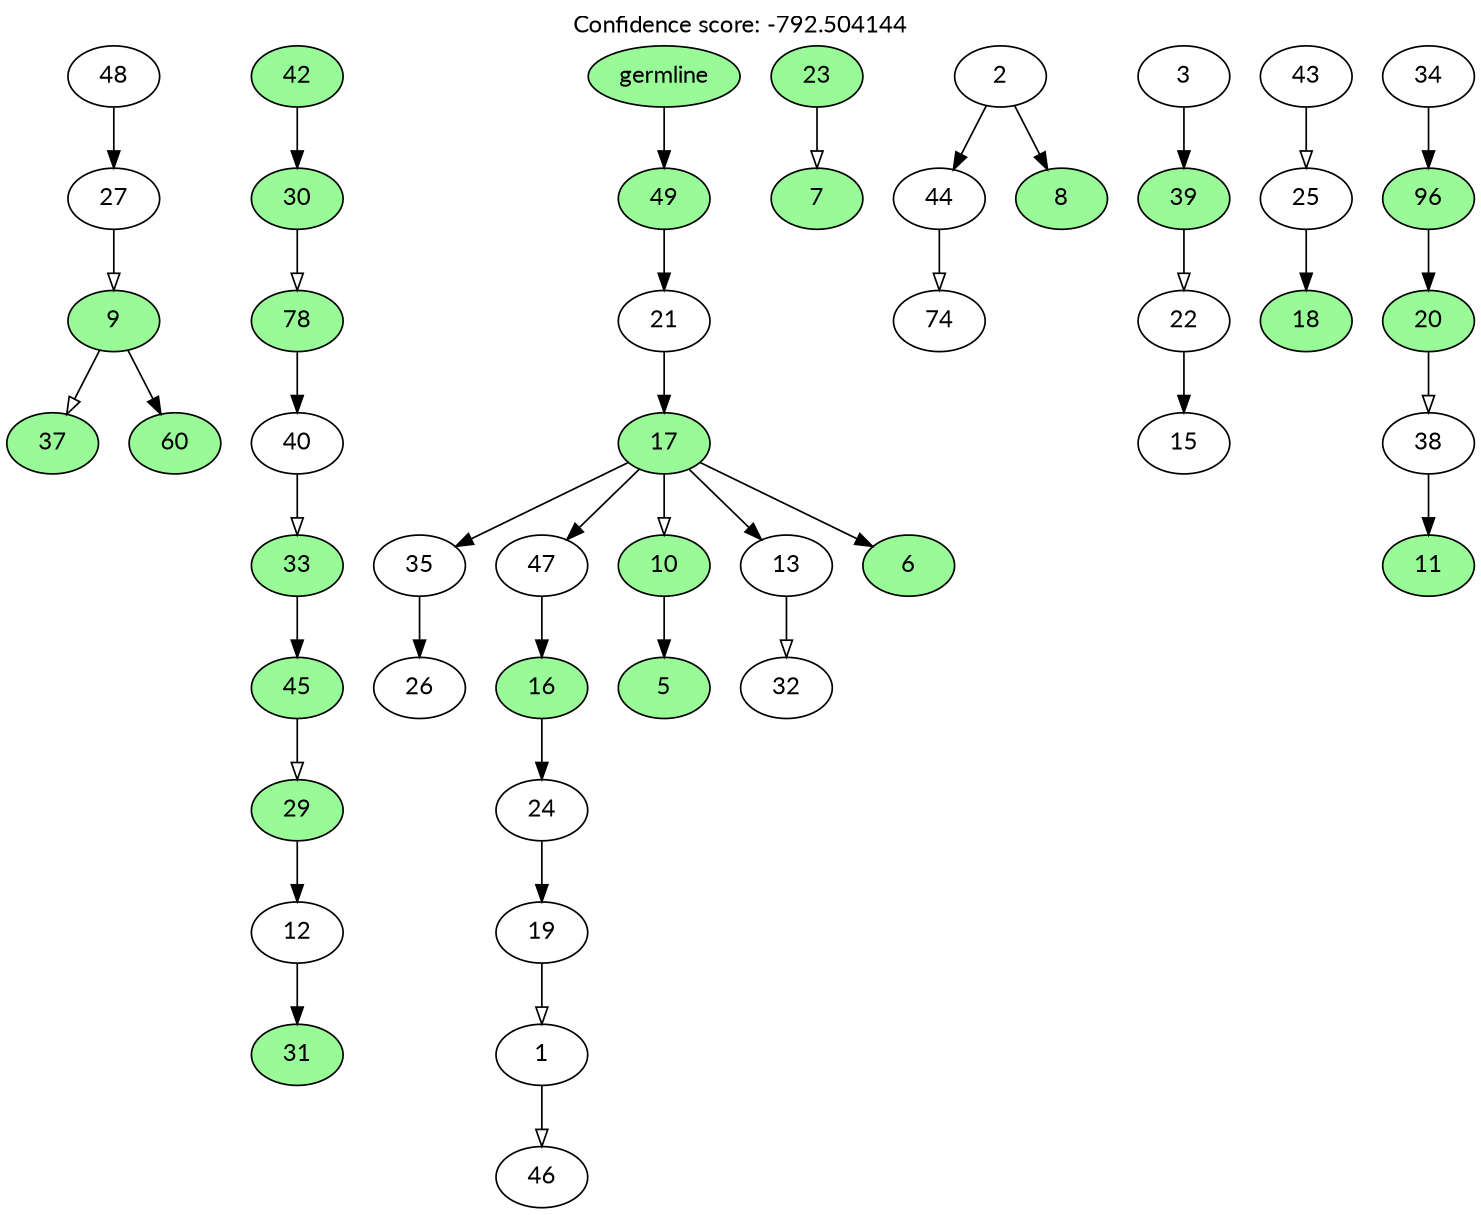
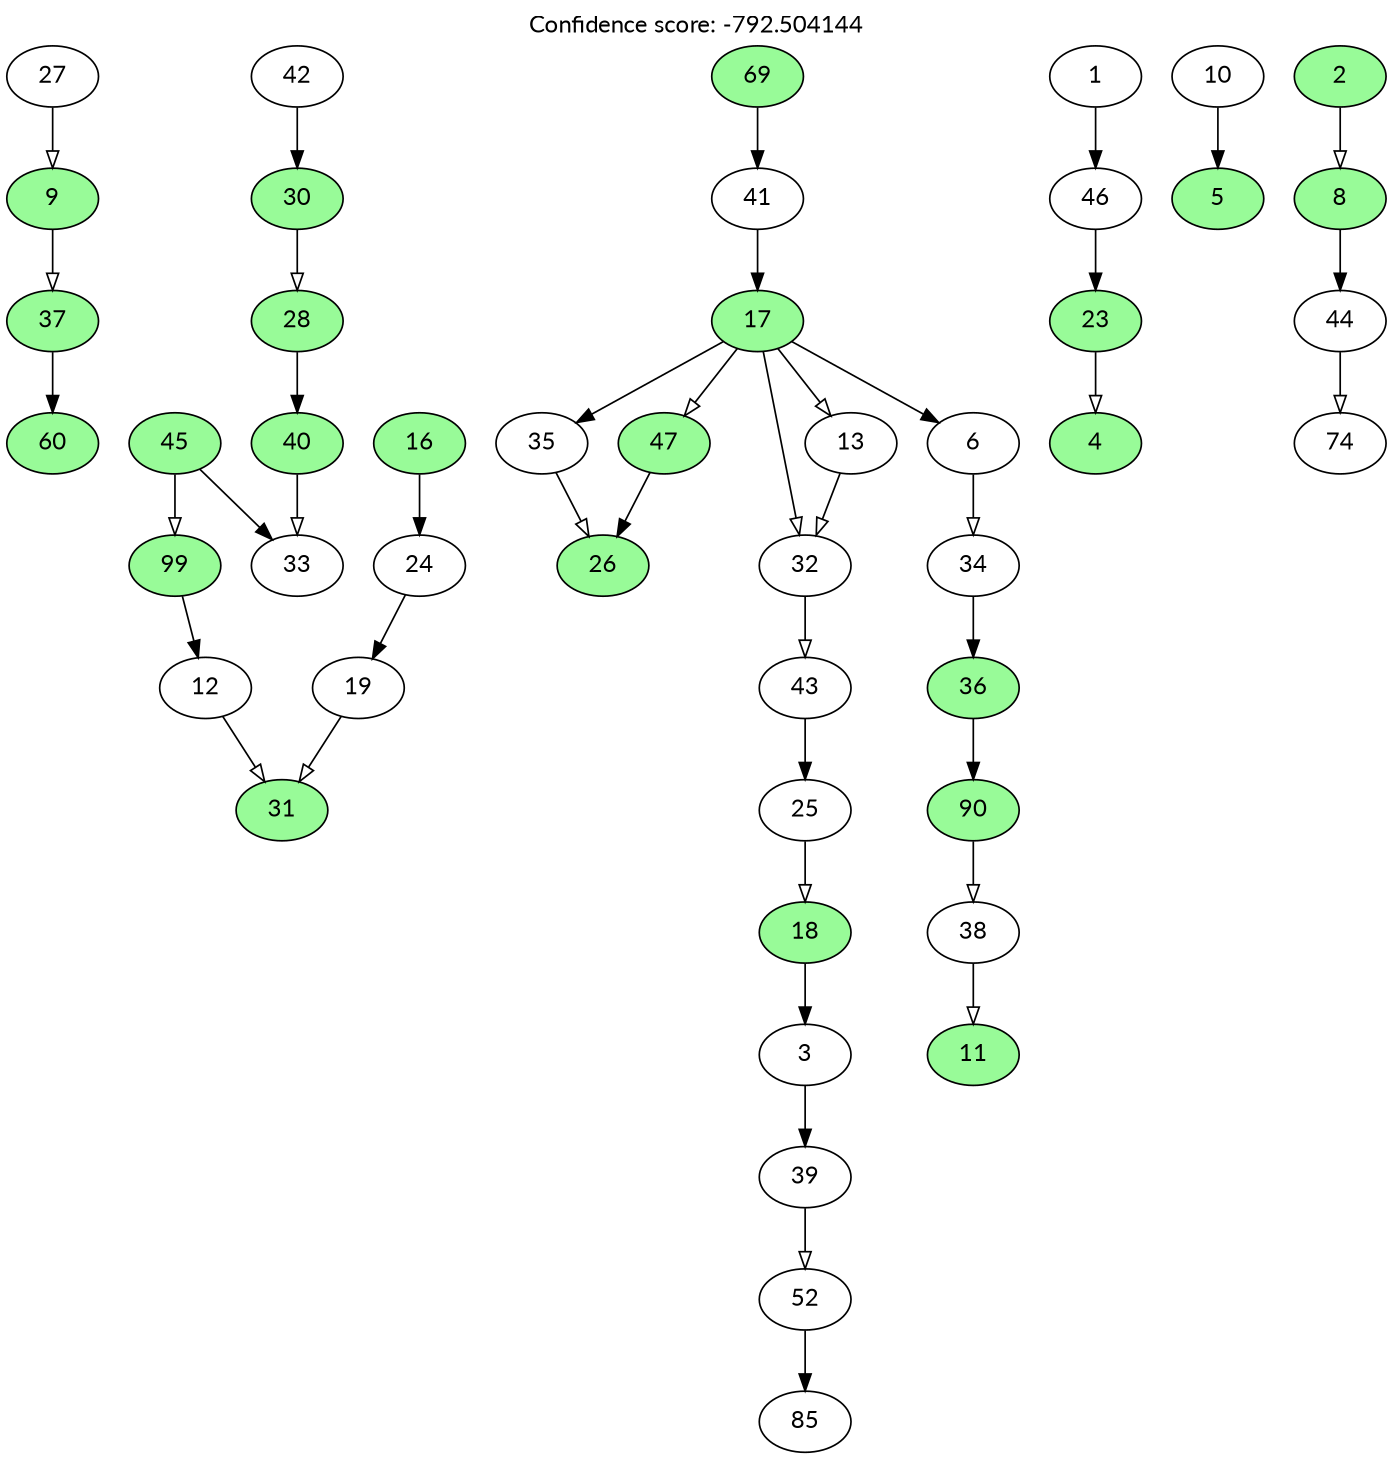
(114, 76) -> none
(297, 76) -> (297, 76)
(664, 76) -> none
(1000, 76) -> (1340, 76)
(1306, 129) -> (805, 741)
(974, 130) -> (1340, 252)
(1027, 130) -> (1340, 129)
(664, 199) -> (758, 76)
(817, 199) -> (1096, 443)
(1184, 199) -> (805, 1177)
(1429, 199) -> (973, 688)
none -> (1096, 252)
(1306, 252) -> (805, 863)
(297, 321) -> (297, 321)
(664, 321) -> (758, 199)
(1184, 321) -> (805, 1299)
(1429, 321) -> (973, 810)
(140, 375) -> (53, 374)
(297, 443) -> (297, 443)
(1184, 443) -> (805, 1422)
(664, 496) -> (780, 435)
none -> (973, 496)
(1429, 496) -> (973, 985)
(609, 498) -> (716, 375)
(719, 498) -> (799, 375)
(297, 566) -> (297, 566)
(542, 566) -> (664, 443)
(664, 566) -> (1218, 76)
(909, 566) -> (973, 443)
(297, 618) -> (230, 498)
(420, 618) -> (569, 497)
(542, 618) -> (637, 497)
none -> (805, 618)
(420, 688) -> (603, 566)
(297, 810) -> (175, 566)
(297, 985) -> (239, 742)
(542, 985) -> (325, 742)
none -> (805, 985)
(542, 1108) -> (1096, 129)
